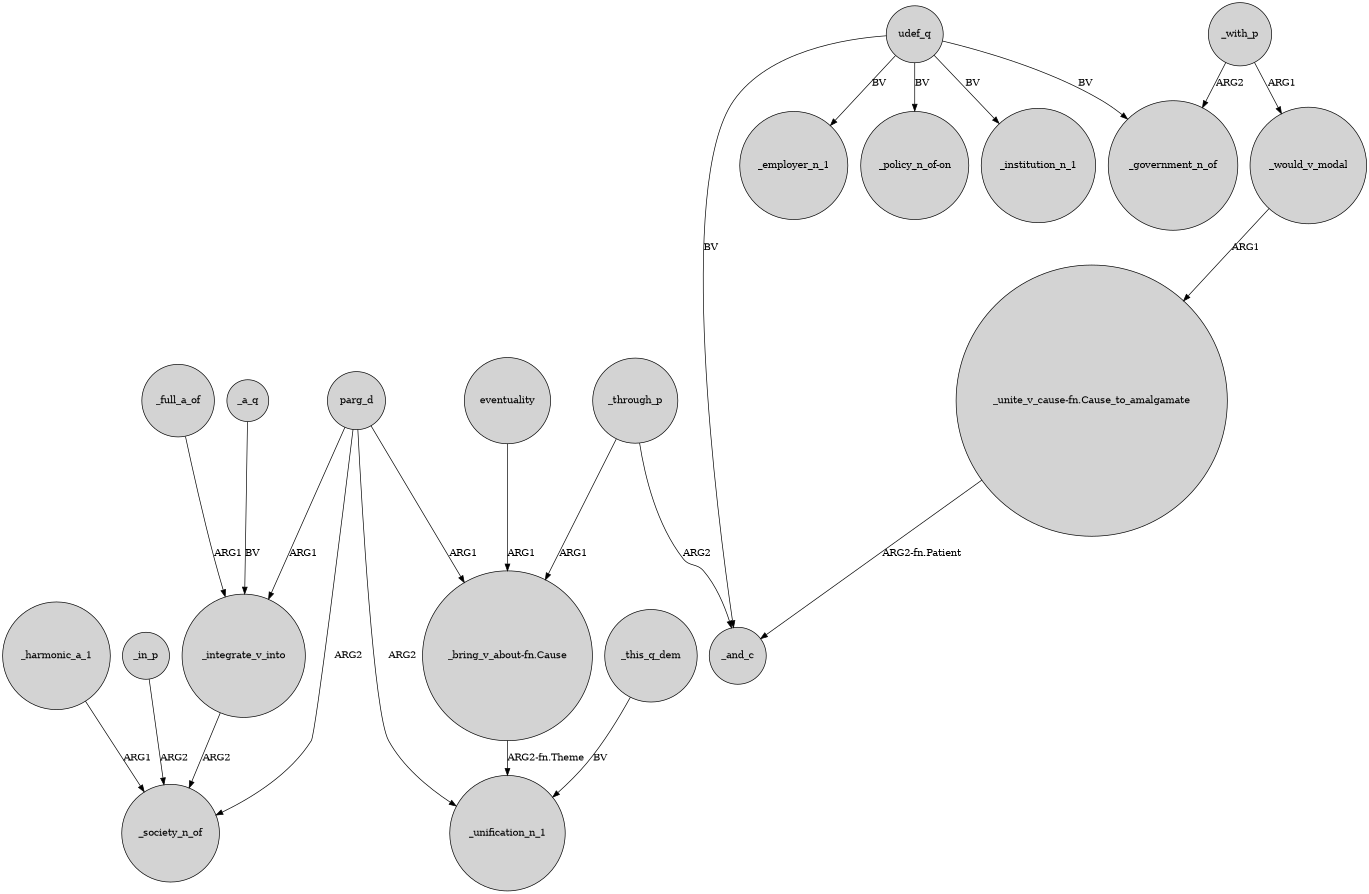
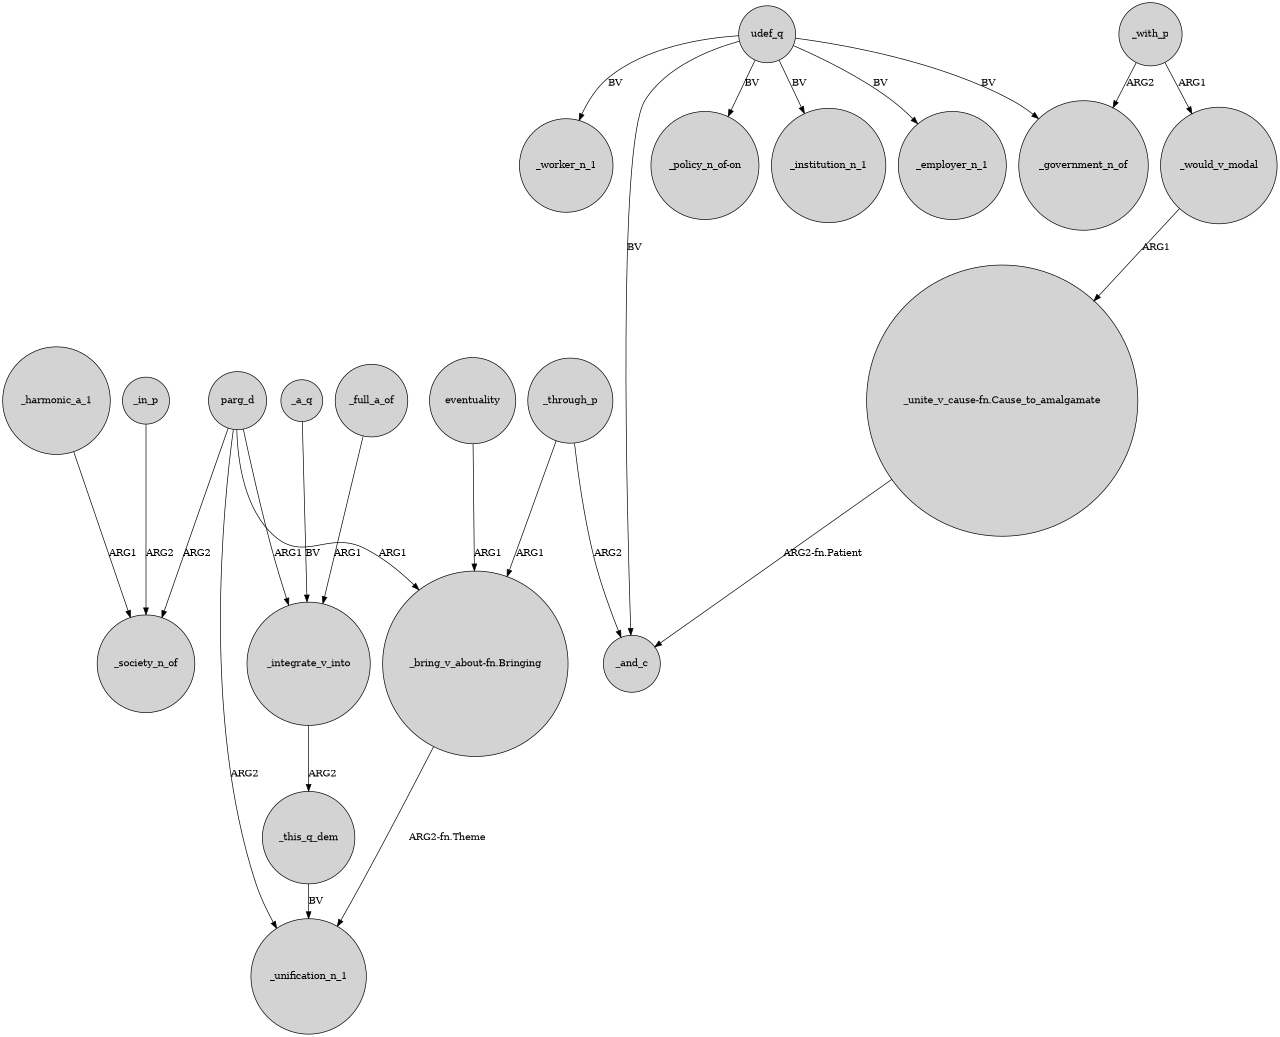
none -> (566, 166)
(507, 656) -> (475, 664)
(206, 747) -> (309, 755)
